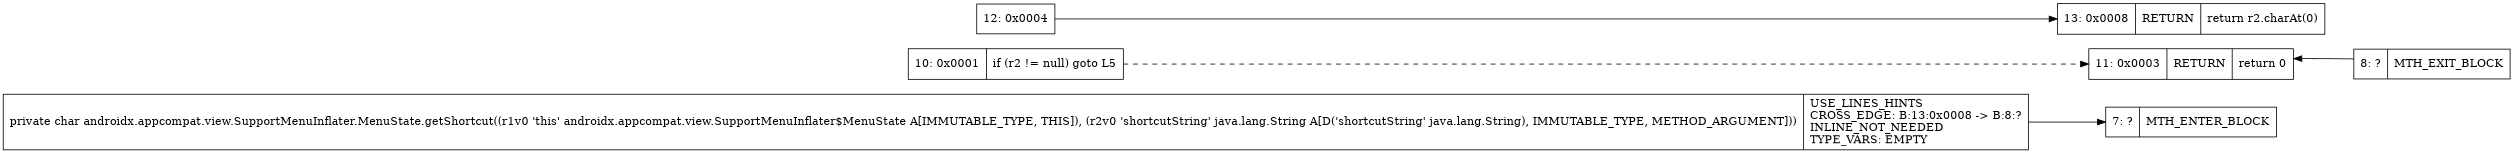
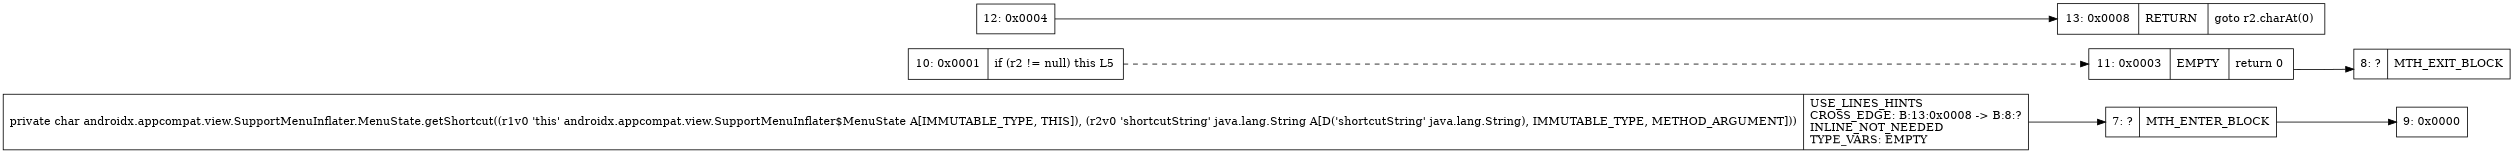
(2263, 19) -> (2264, 19)
(2328, 59) -> (2320, 69)
(1055, 64) -> (1054, 64)
(2200, 64) -> (2198, 64)
none -> (2432, 122)
